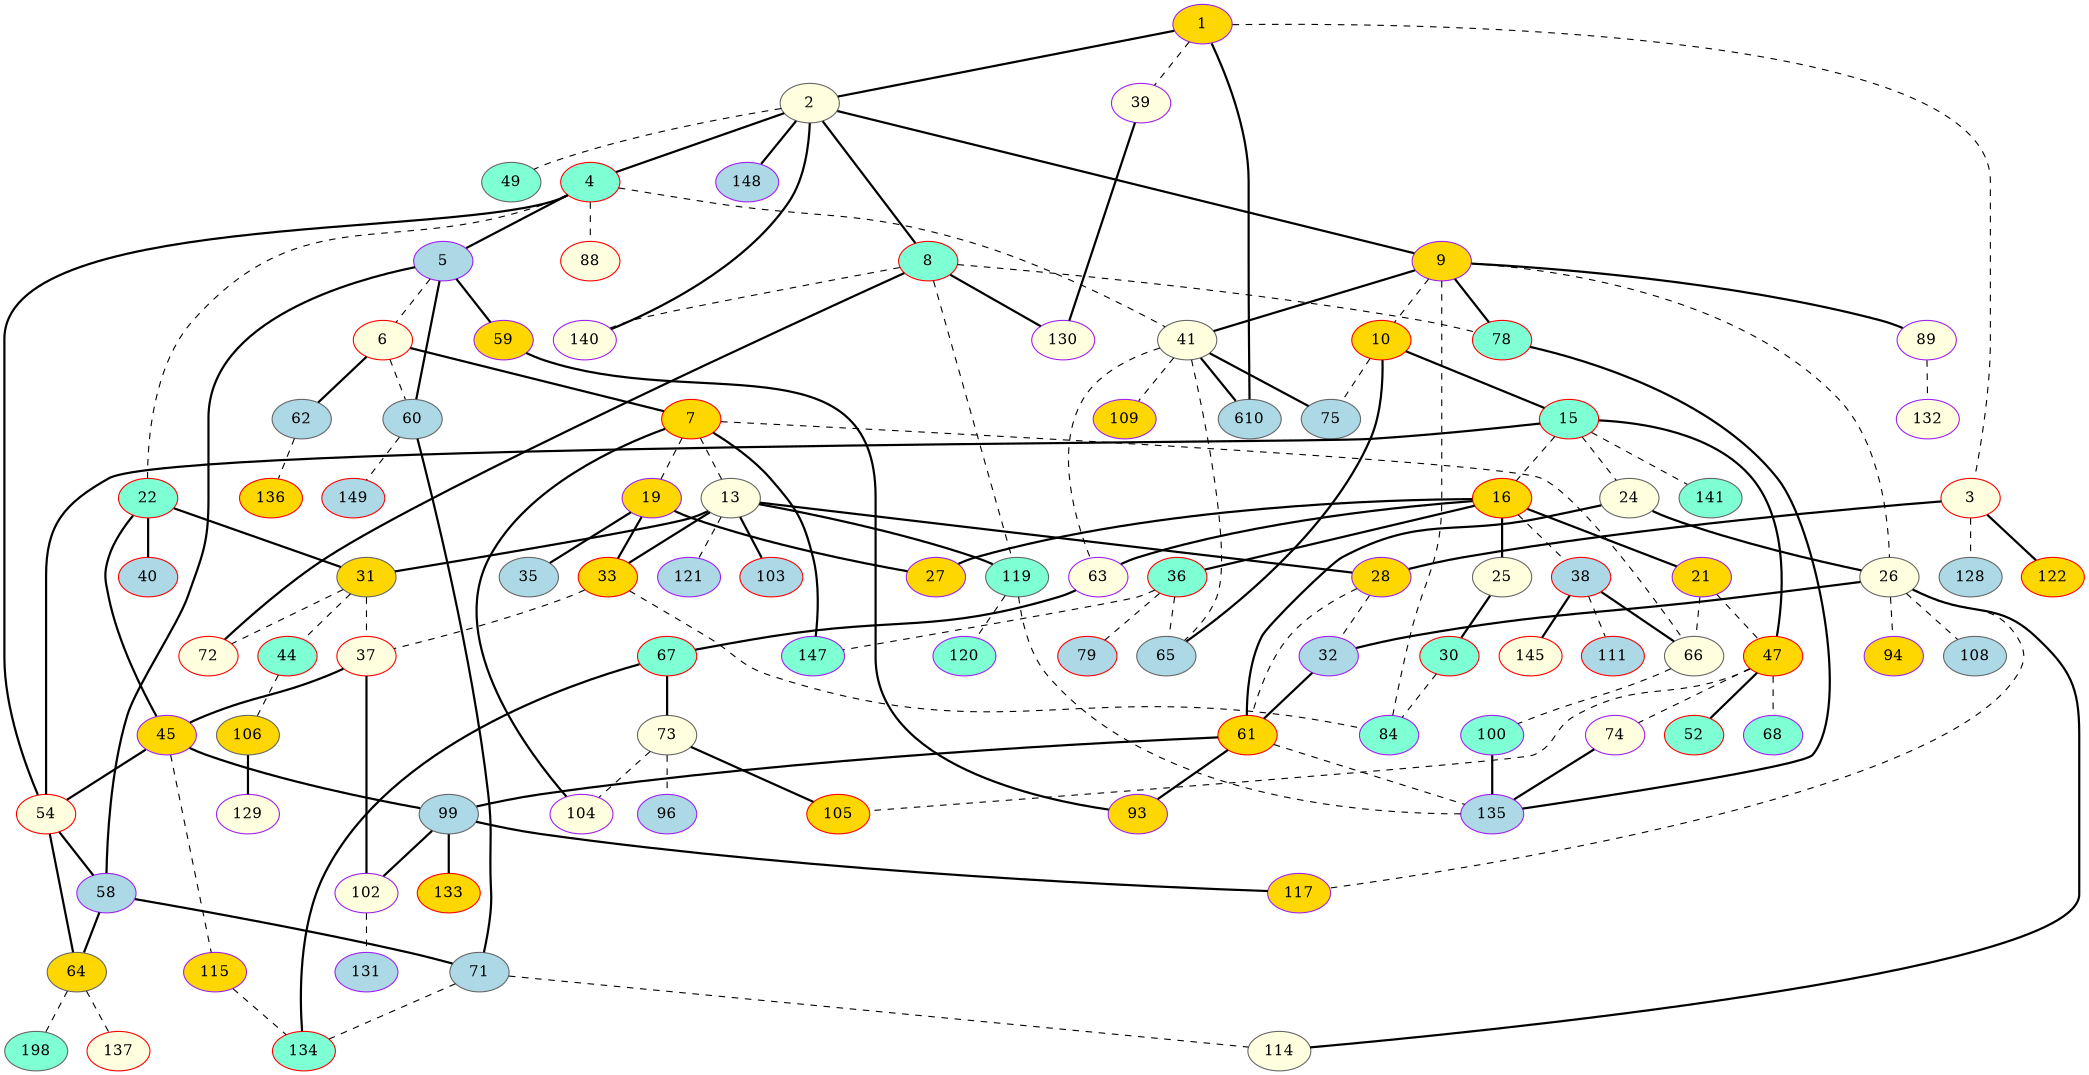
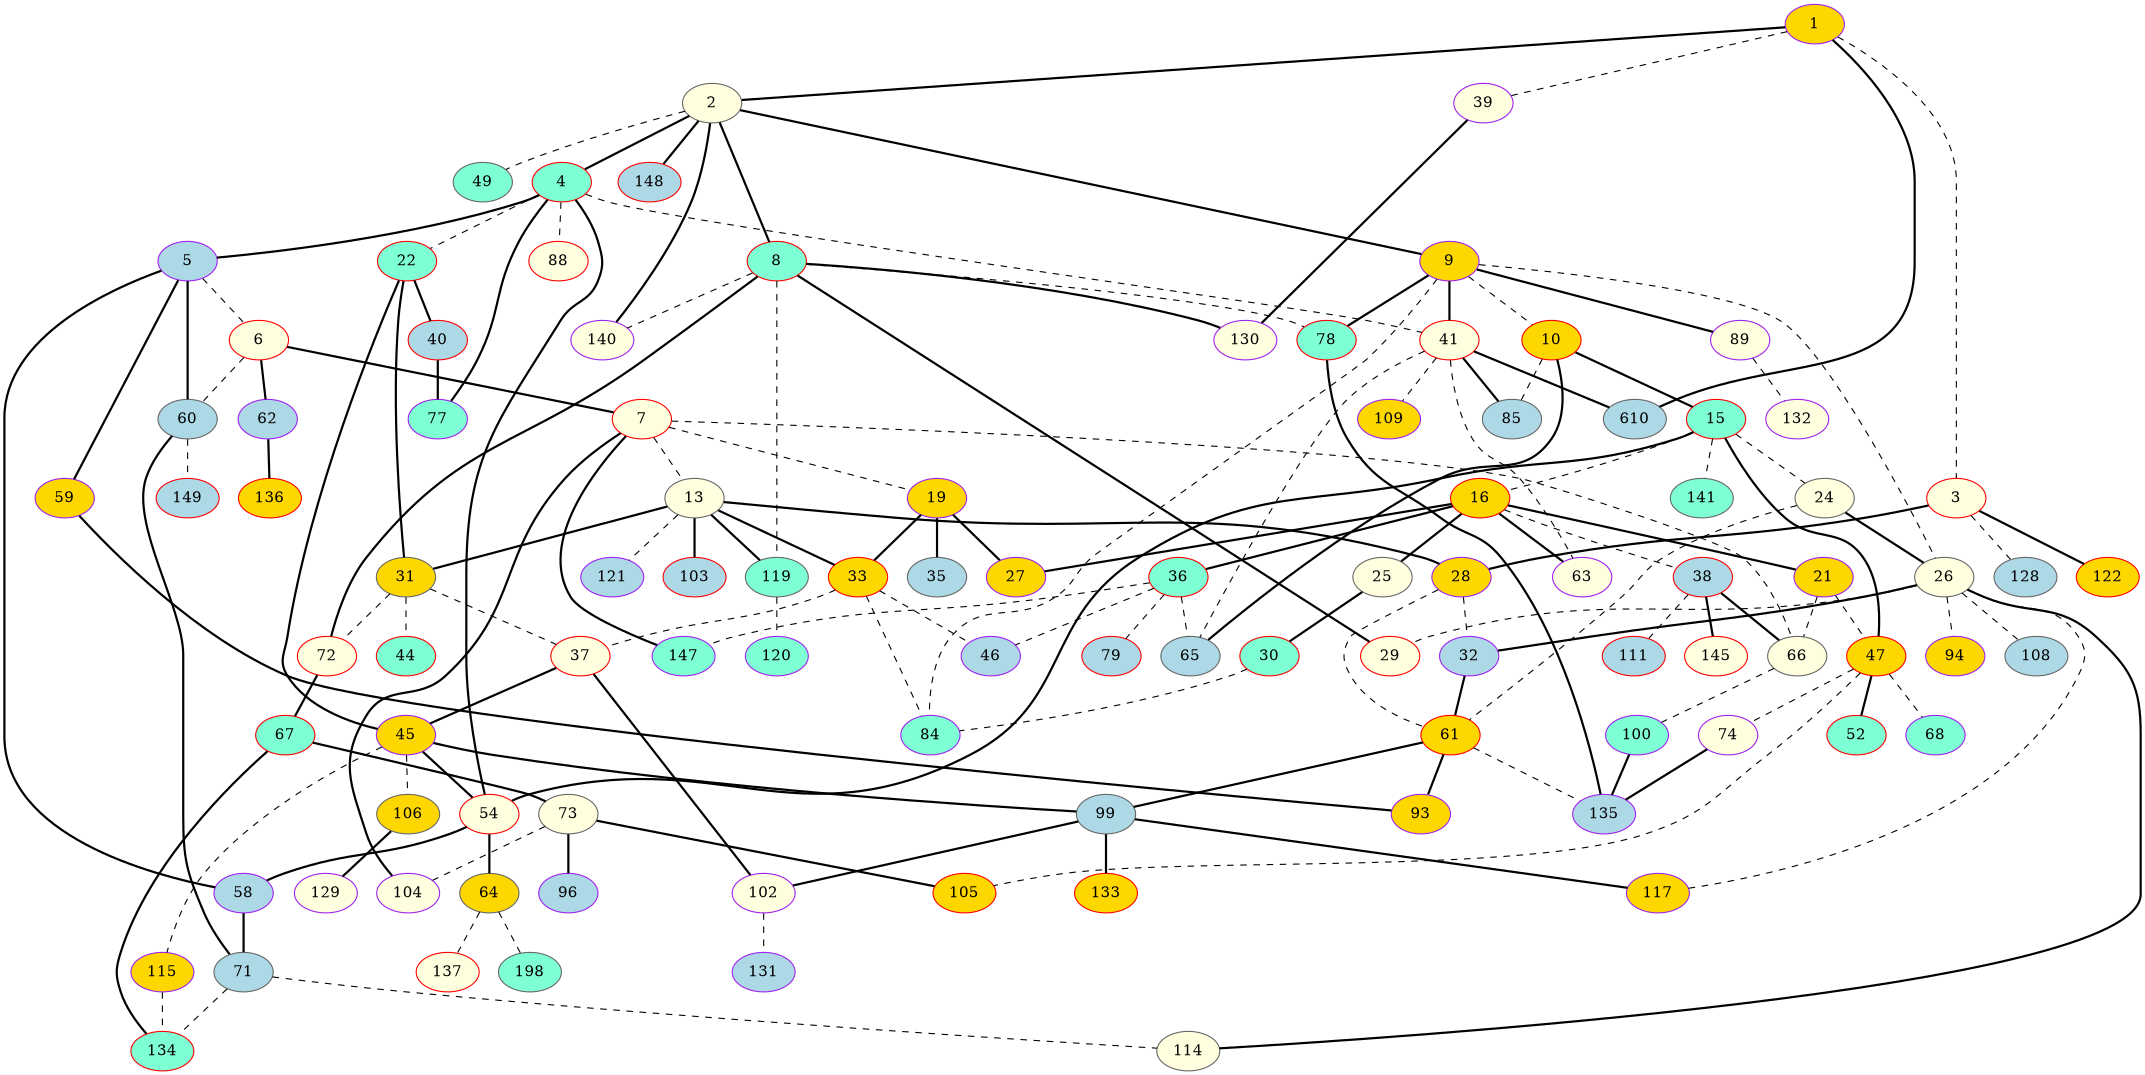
(747, 182) -> (650, 182)
(1187, 340) -> (1449, 340)
(302, 419) -> (268, 419)
none -> (438, 419)
(691, 419) -> (642, 419)
(1331, 419) -> (1512, 419)
(288, 453) -> (269, 459)
(1375, 543) -> (1624, 595)
(887, 625) -> (309, 689)
none -> (991, 656)
none -> (1390, 656)
(272, 687) -> (407, 775)
(1186, 768) -> none
(667, 772) -> (568, 854)
(92, 932) -> none
